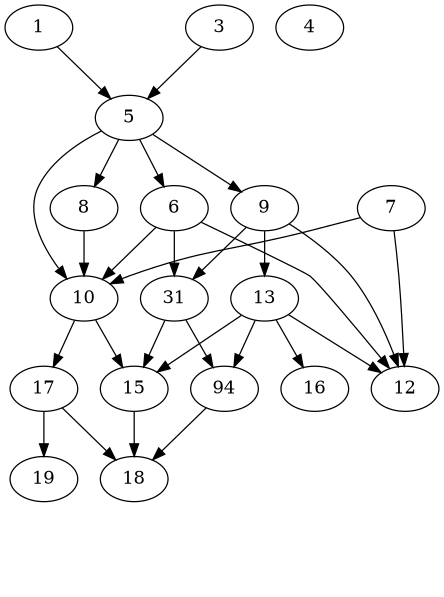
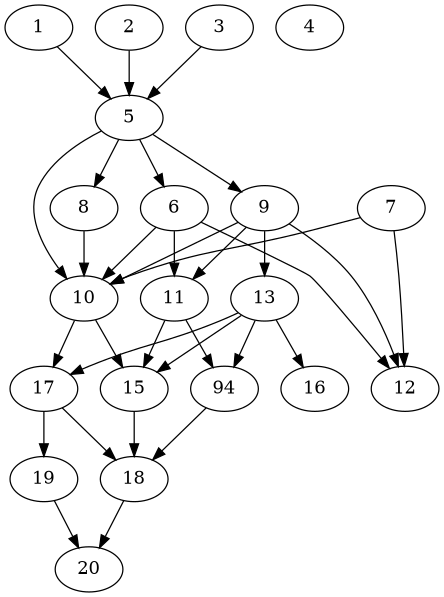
none -> (129, 28)
none -> (183, 249)
(174, 298) -> (174, 298)
(329, 340) -> (164, 341)
none -> (89, 569)
